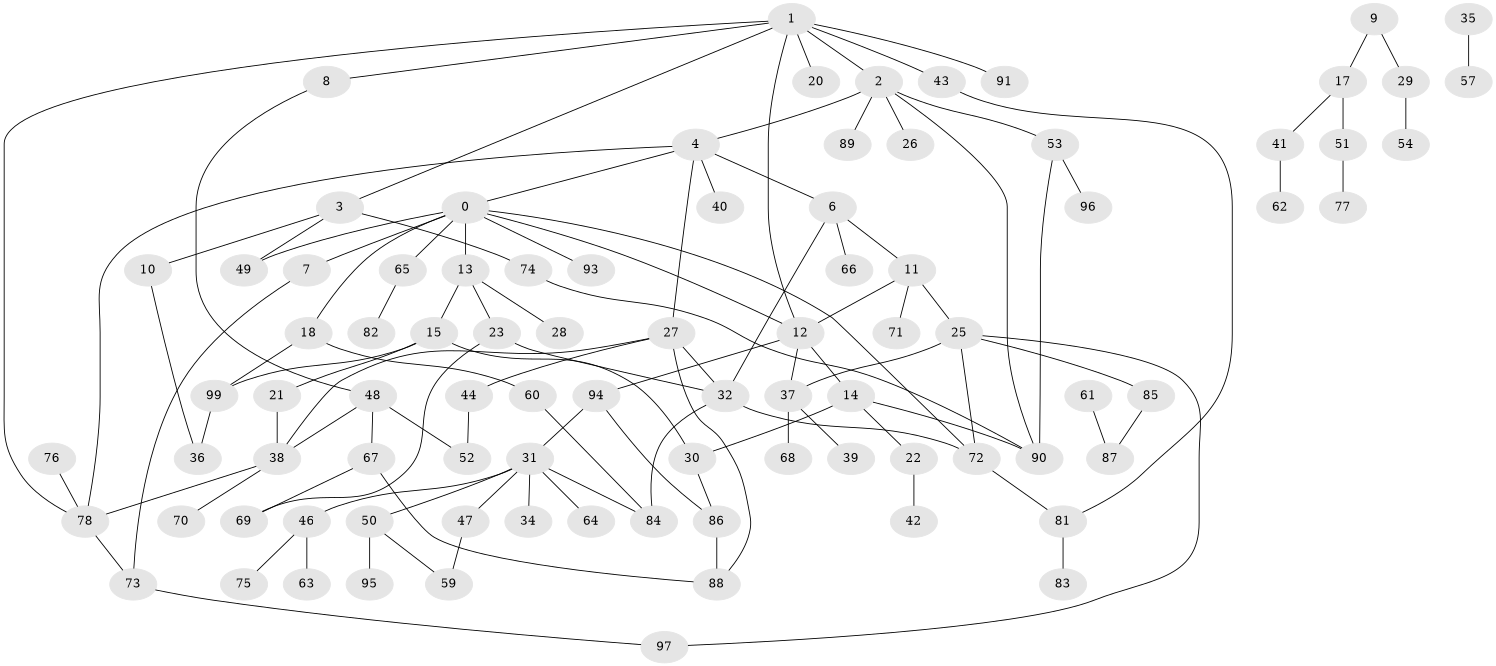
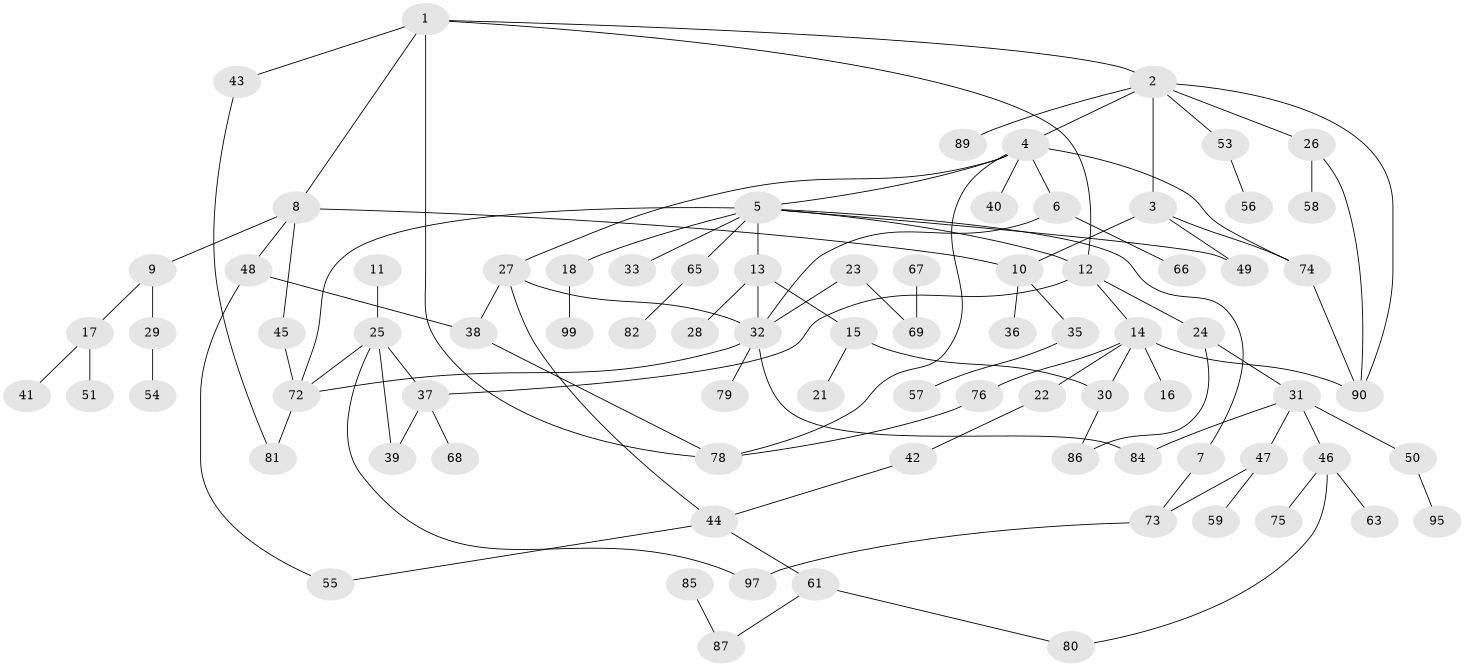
(816, 82) -> none
(1005, 82) -> none
(566, 113) -> (1153, 145)
none -> (1177, 188)
(466, 208) -> (758, 208)
(1088, 208) -> (1249, 208)
(1280, 208) -> none
none -> (1312, 208)
(1343, 208) -> none
none -> (660, 226)
none -> (225, 239)
(873, 239) -> none
(591, 270) -> (632, 270)
(1040, 301) -> (1359, 266)
(481, 302) -> (758, 302)
(856, 302) -> none
none -> (1048, 302)
none -> (282, 333)
(896, 333) -> none
(1058, 360) -> (385, 396)
(324, 365) -> none
none -> (1059, 365)
(533, 396) -> none
(596, 396) -> (1201, 333)
none -> (725, 396)
none -> (1168, 396)
(206, 427) -> none
(277, 427) -> none
(372, 427) -> none
(467, 459) -> (331, 584)
none -> (814, 490)
(181, 522) -> none
(528, 522) -> none
(591, 522) -> none
(109, 553) -> (1209, 490)
(409, 553) -> none
none -> (765, 553)
(717, 584) -> none
(1063, 584) -> none
none -> (1071, 647)
